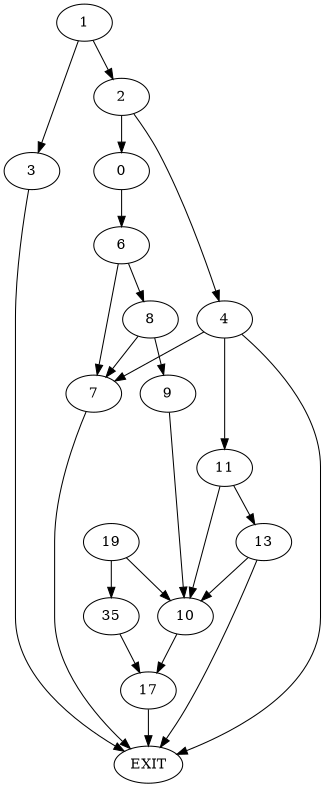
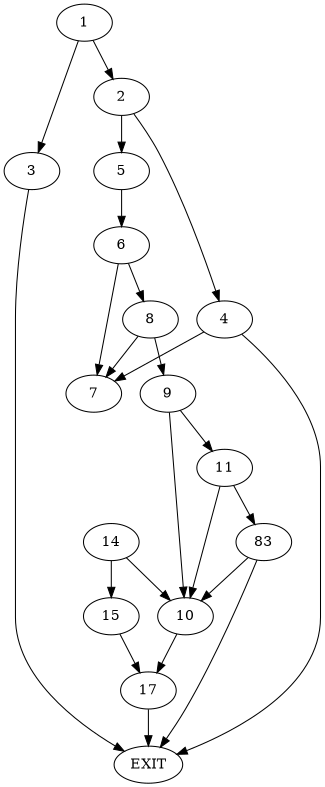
(122, 171) -> (122, 171)
(225, 388) -> (193, 427)
(111, 542) -> (111, 542)
(264, 542) -> (264, 542)
(55, 585) -> none
(111, 616) -> (111, 616)
